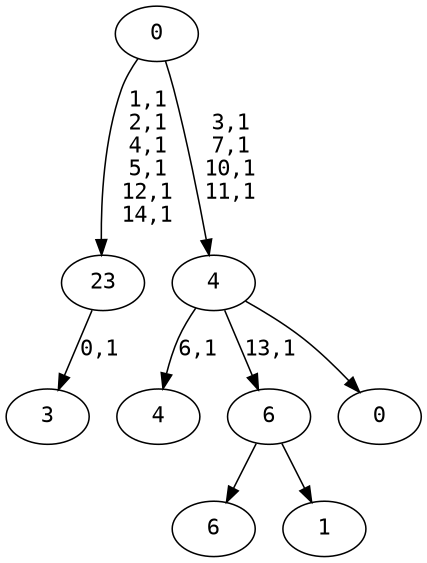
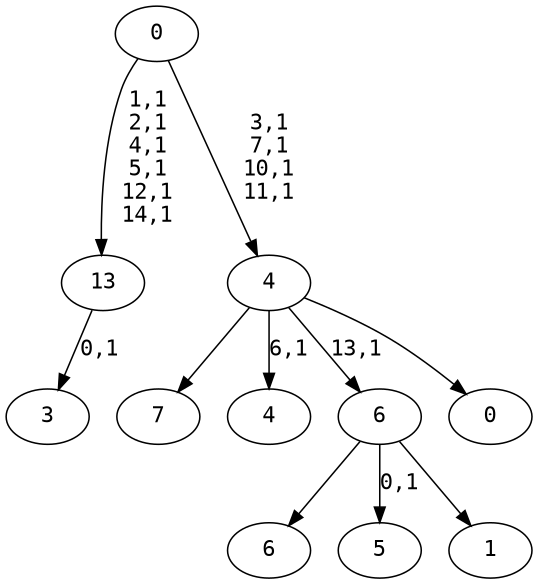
(103, 283) -> (103, 283)
none -> (158, 417)
none -> (380, 550)
